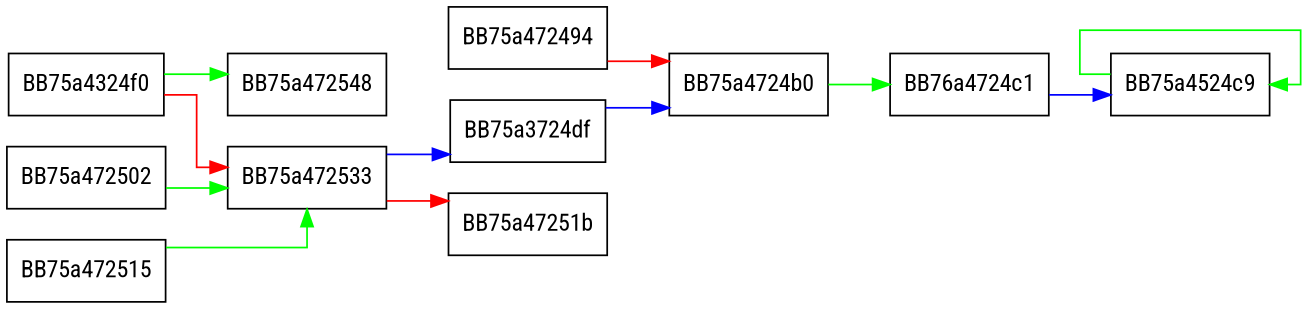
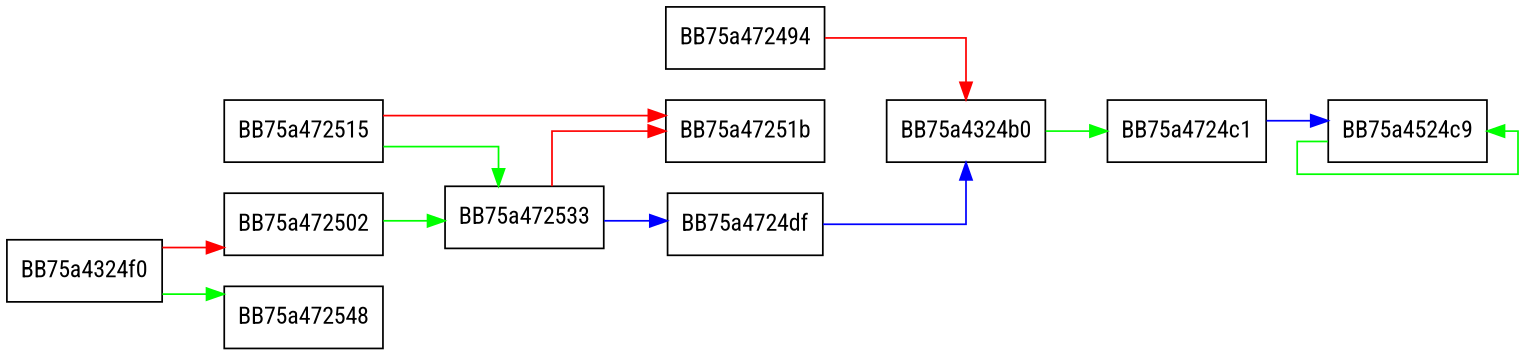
(749, 85) -> (966, 131)
(969, 85) -> (1187, 131)
none -> (516, 116)
(197, 122) -> (184, 248)
(528, 131) -> (745, 224)
